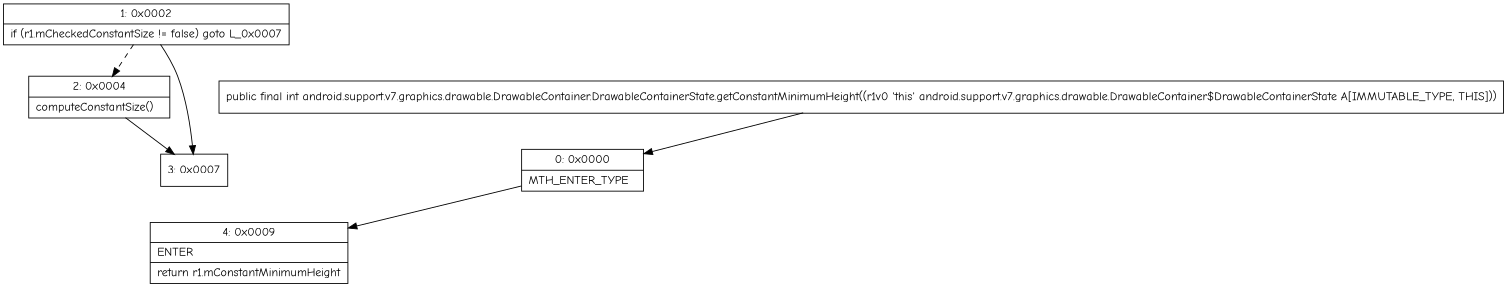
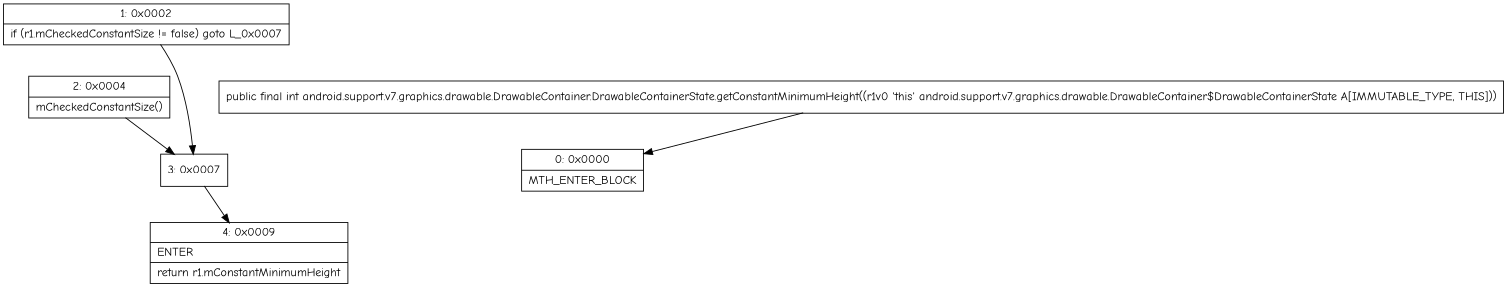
(125, 57) -> none
(95, 107) -> (99, 107)
(579, 180) -> (583, 180)
(439, 206) -> (214, 201)
